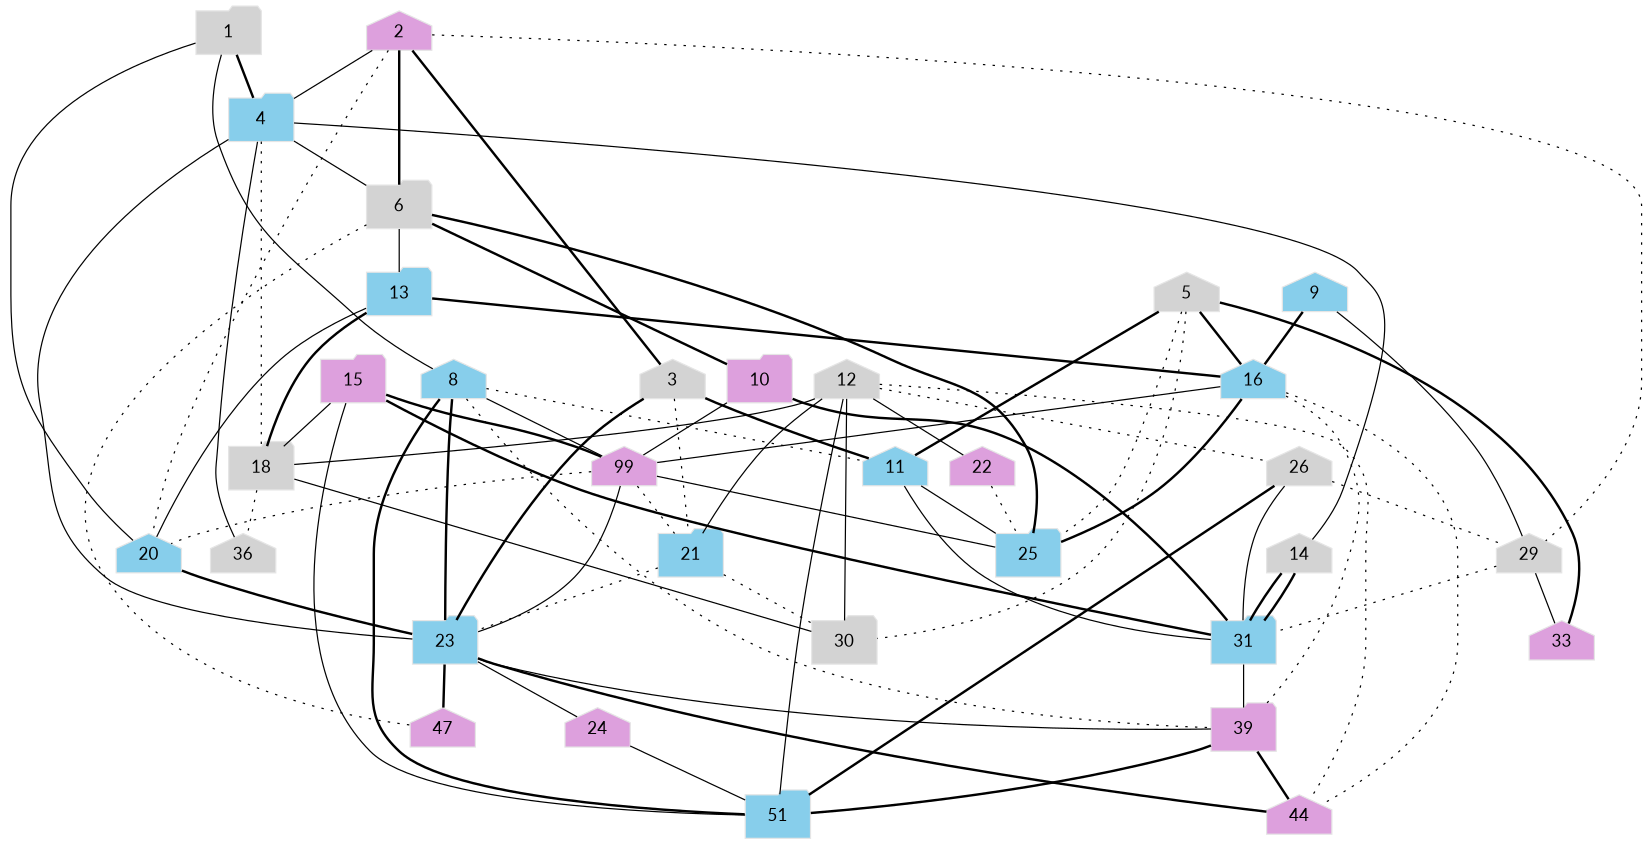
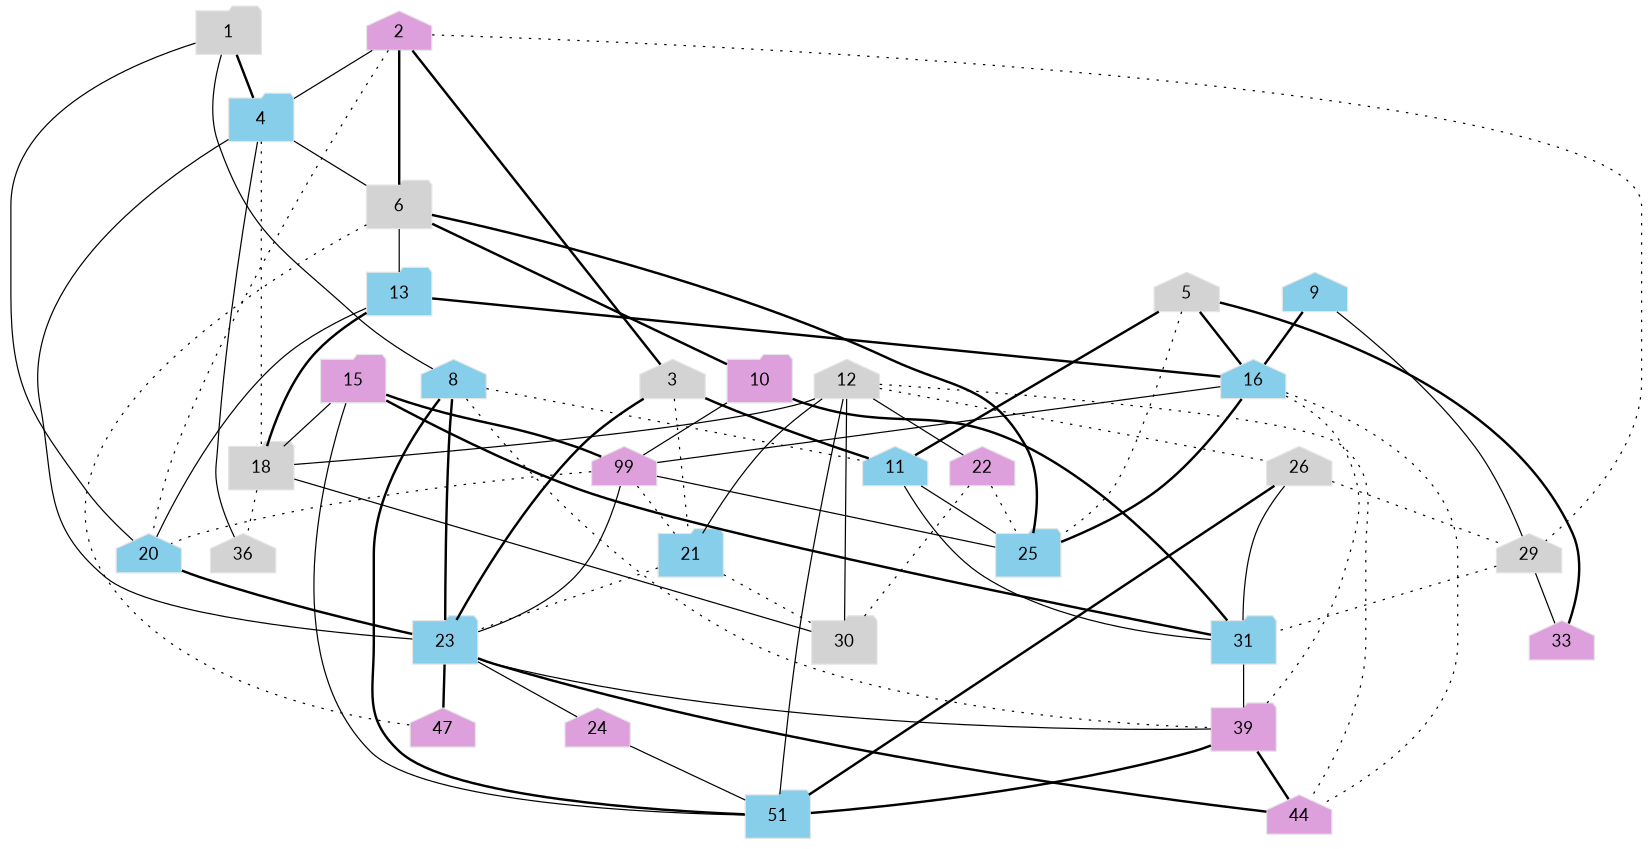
(544, 427) -> none
(1106, 546) -> (915, 553)
(1299, 555) -> none
